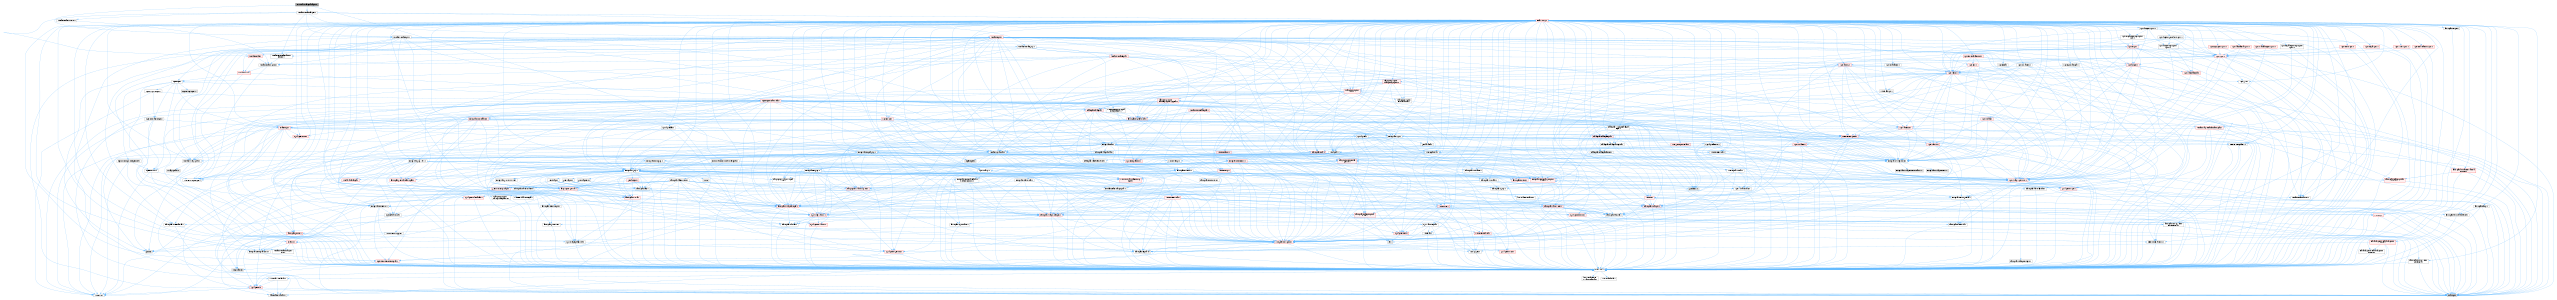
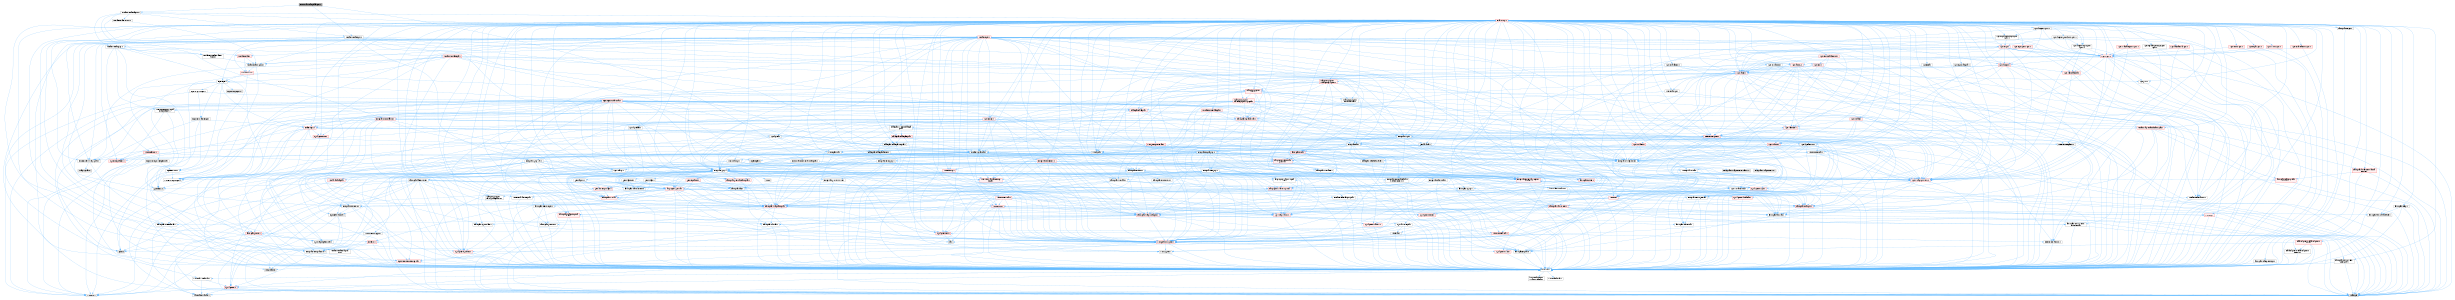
(1104, 152) -> none
(192, 161) -> (89, 161)
(633, 180) -> (693, 180)
(2036, 189) -> none
